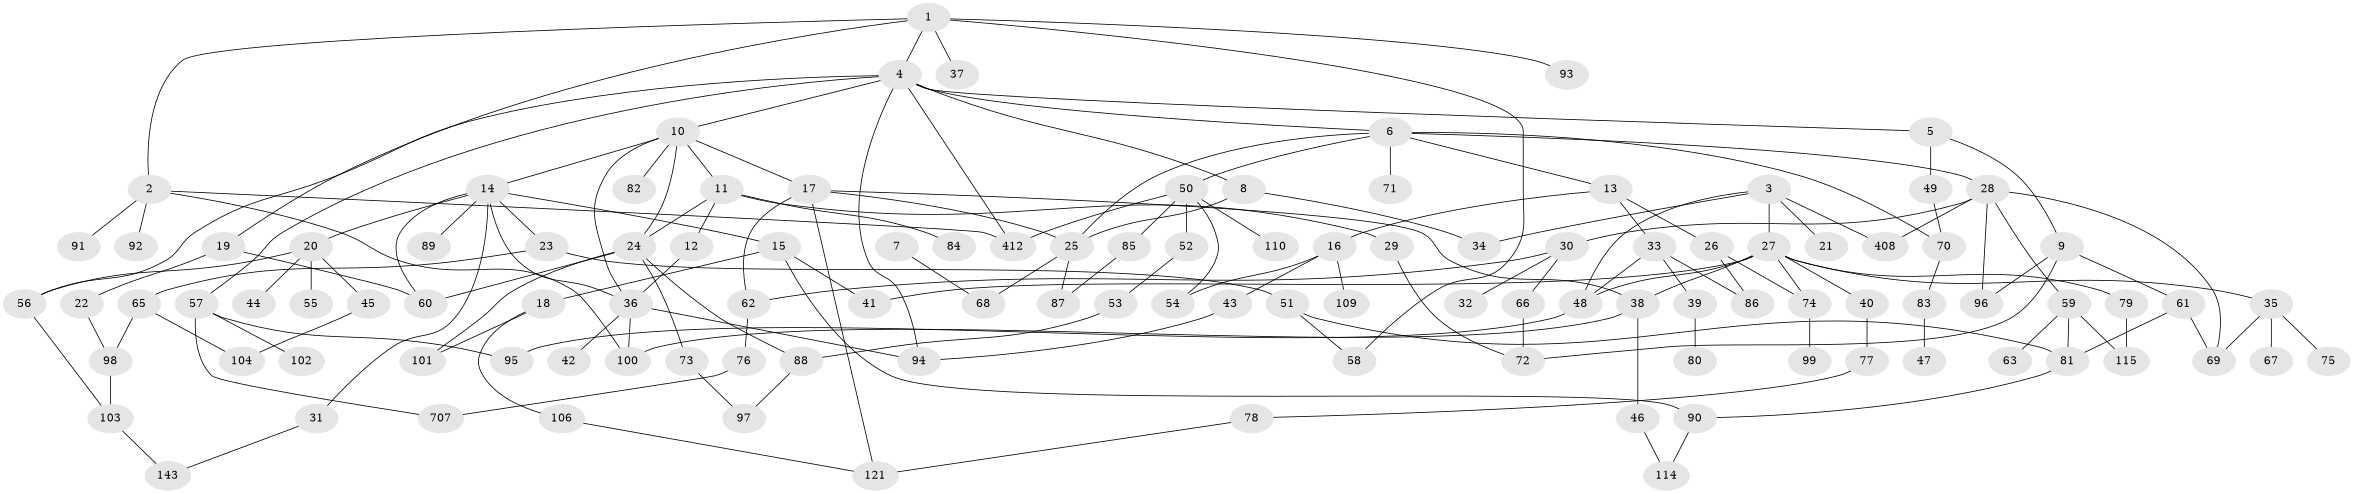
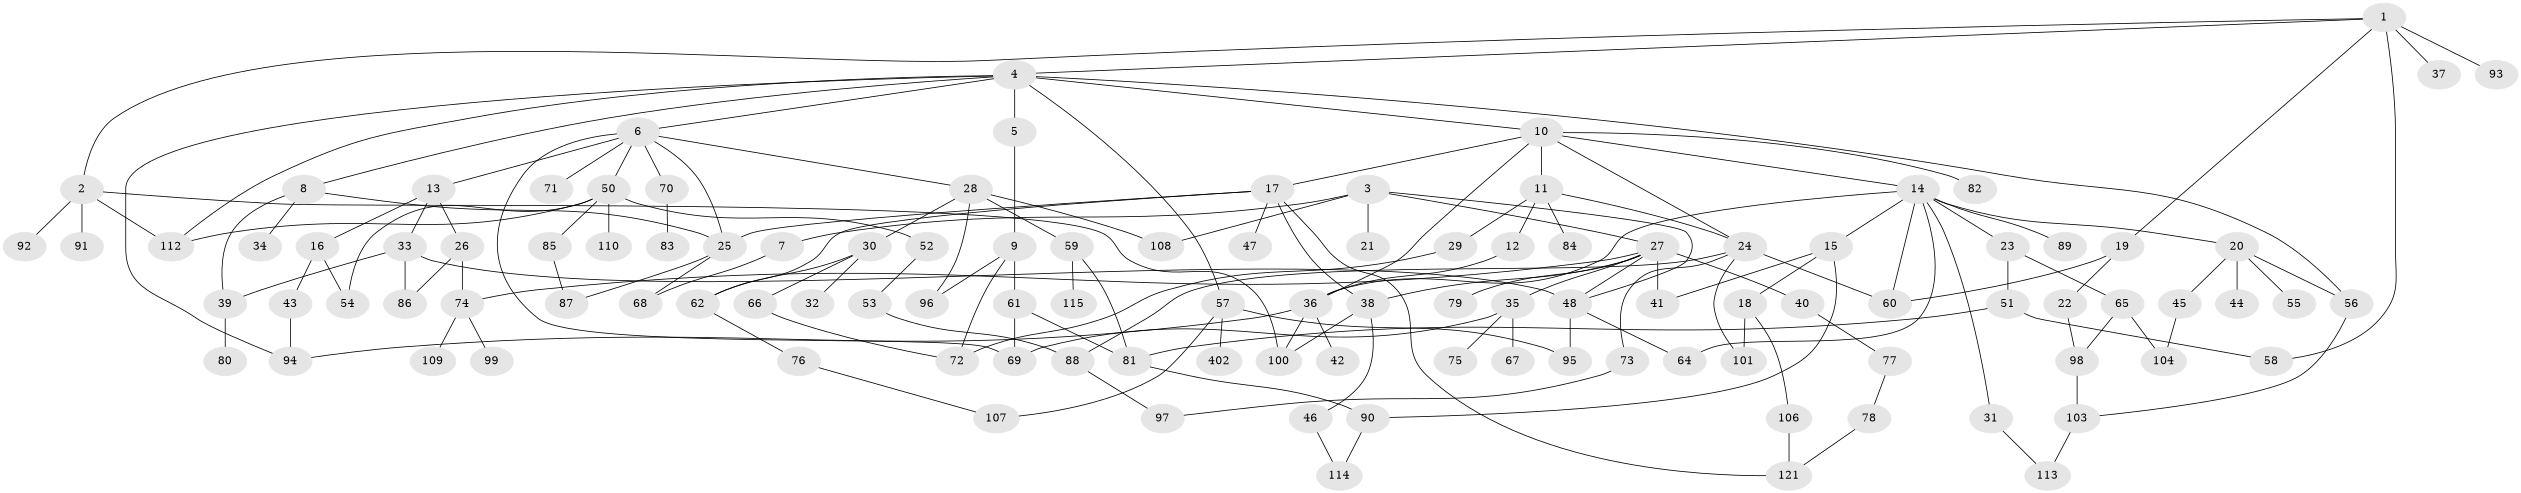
(1931, 189) -> none
(1624, 216) -> (1102, 217)
none -> (237, 225)
(2148, 234) -> (598, 332)
(1013, 247) -> (171, 247)
(1885, 247) -> (1161, 247)
(1340, 272) -> (448, 333)
(1924, 333) -> (1263, 213)
(2126, 338) -> none
(302, 361) -> (1219, 361)
none -> (1685, 361)
(2010, 361) -> none
(441, 419) -> (996, 419)
(168, 476) -> (2048, 476)
